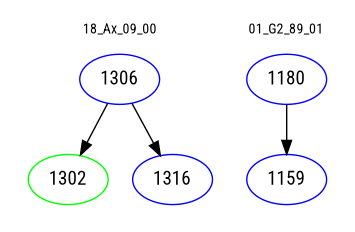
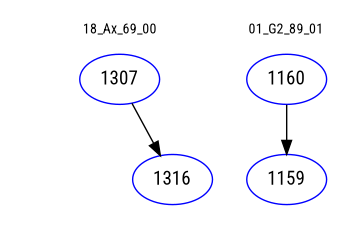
(120, 30) -> (120, 30)
(120, 79) -> (120, 79)
(287, 79) -> (287, 79)
(68, 180) -> none
